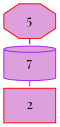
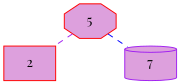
(30, 84) -> (64, 40)
